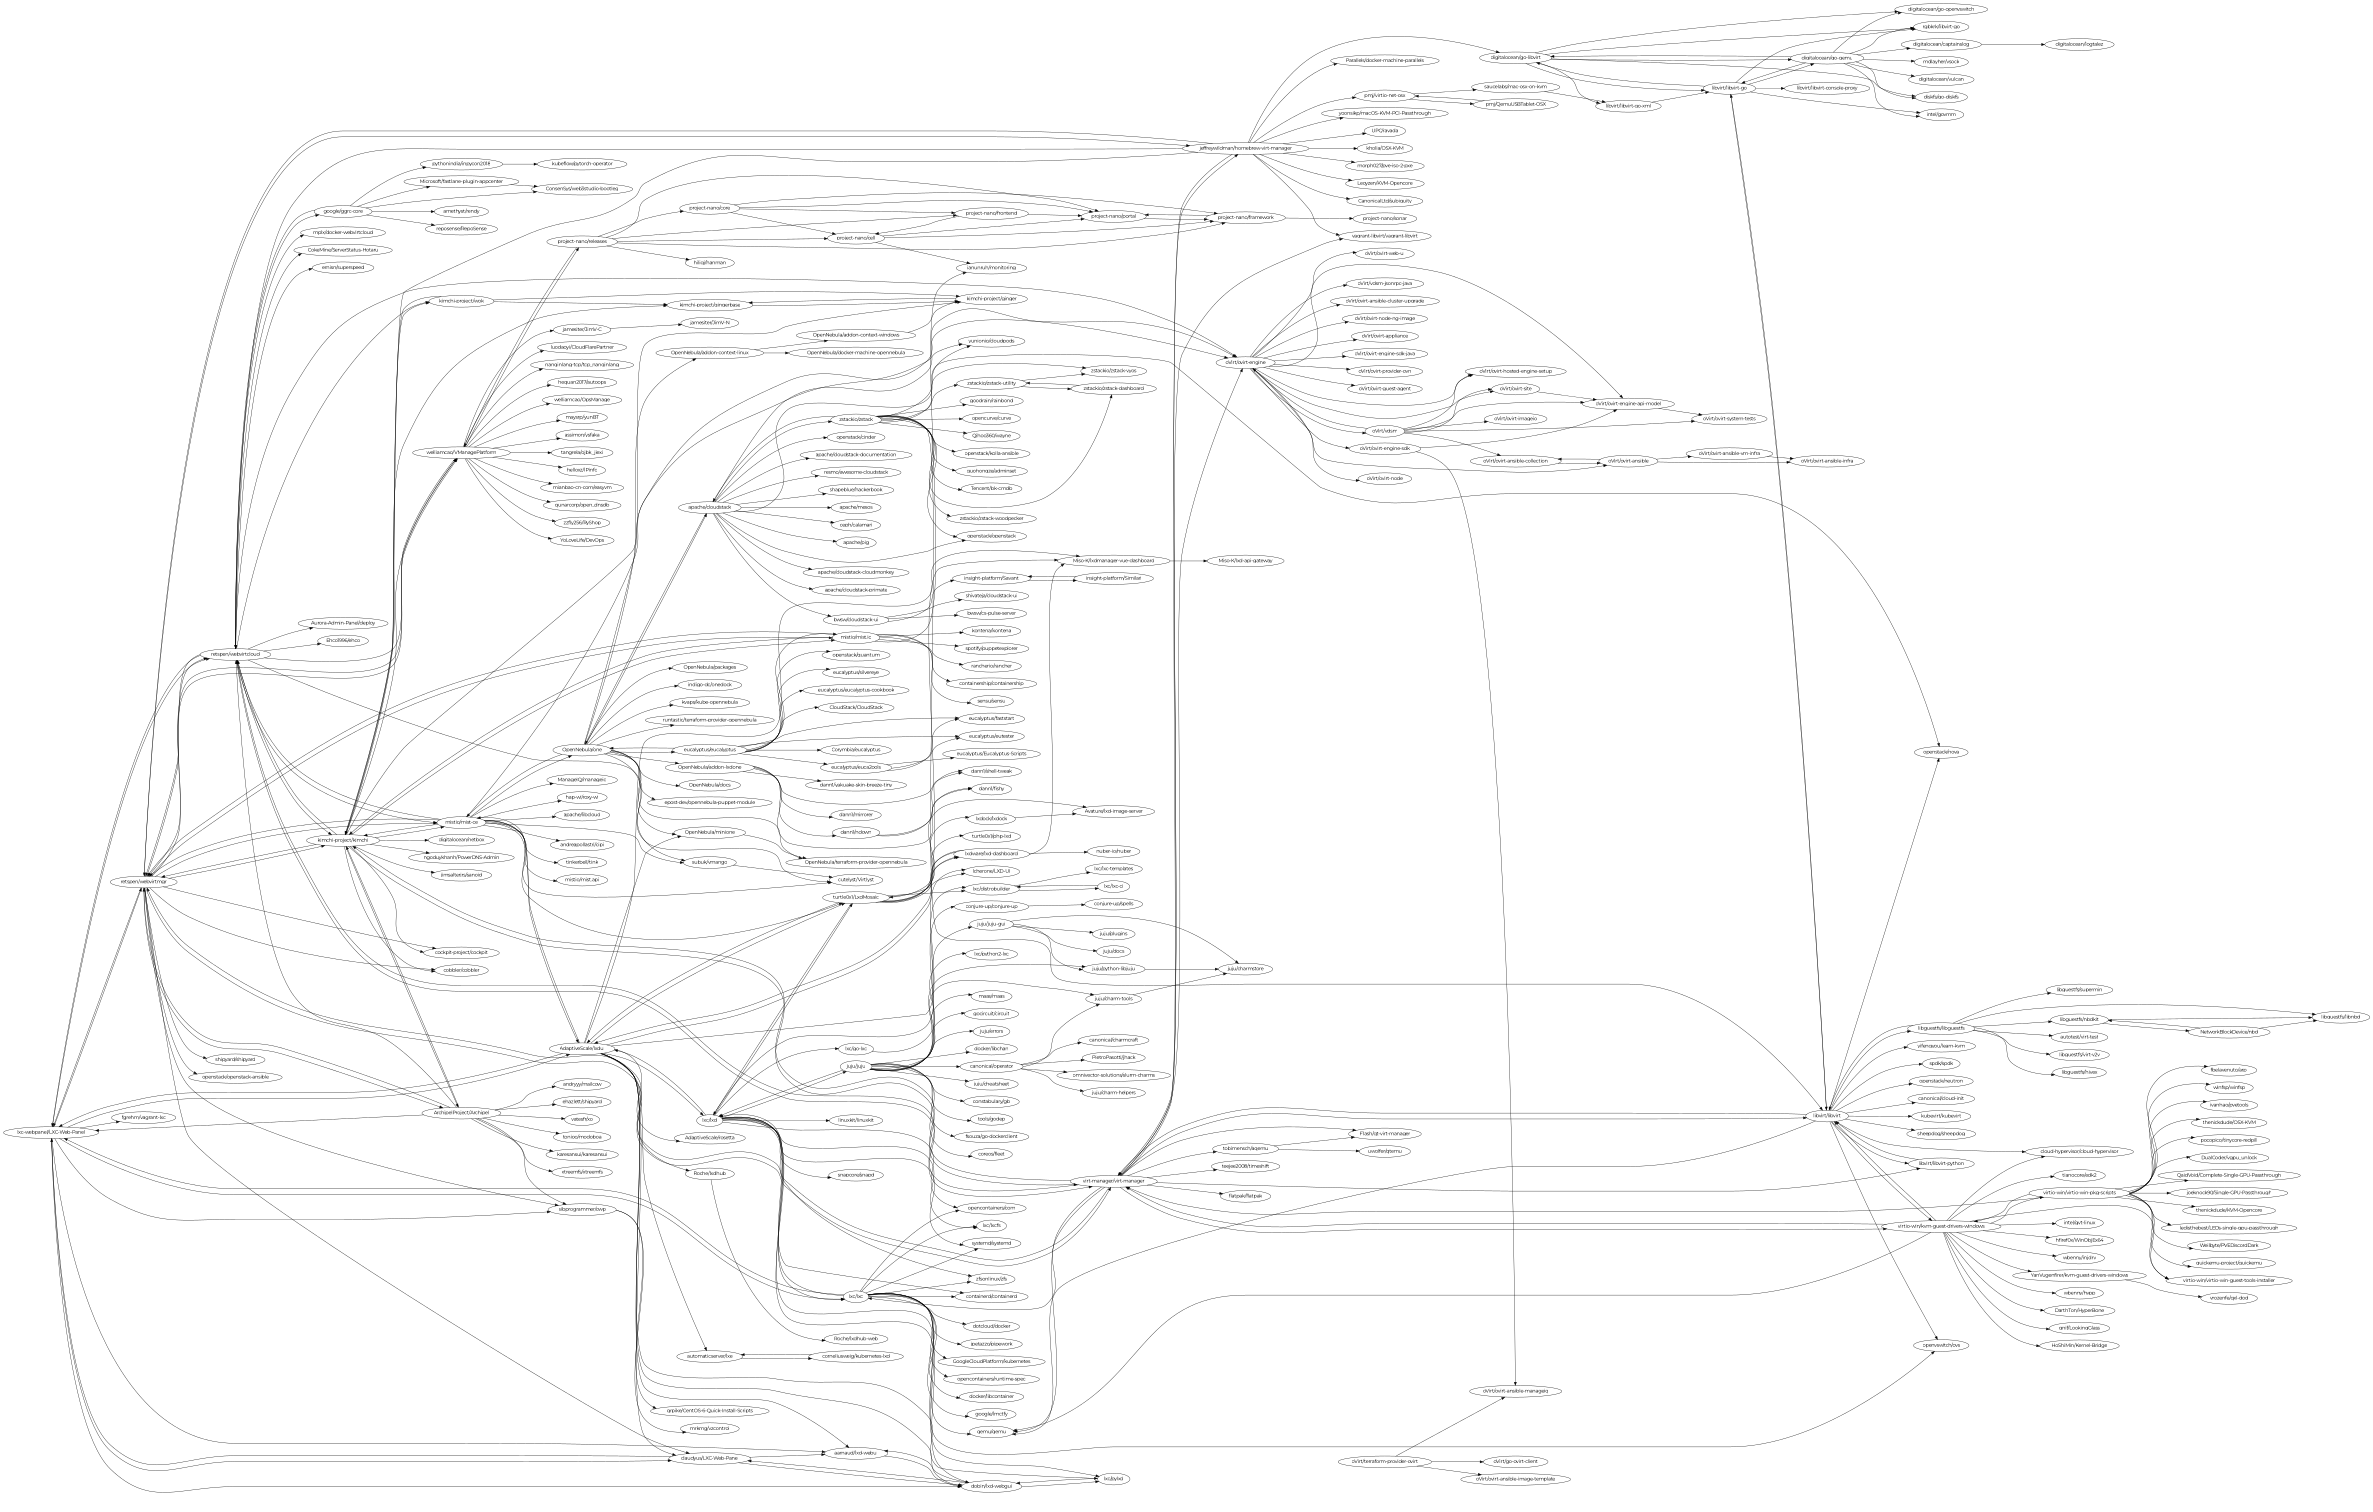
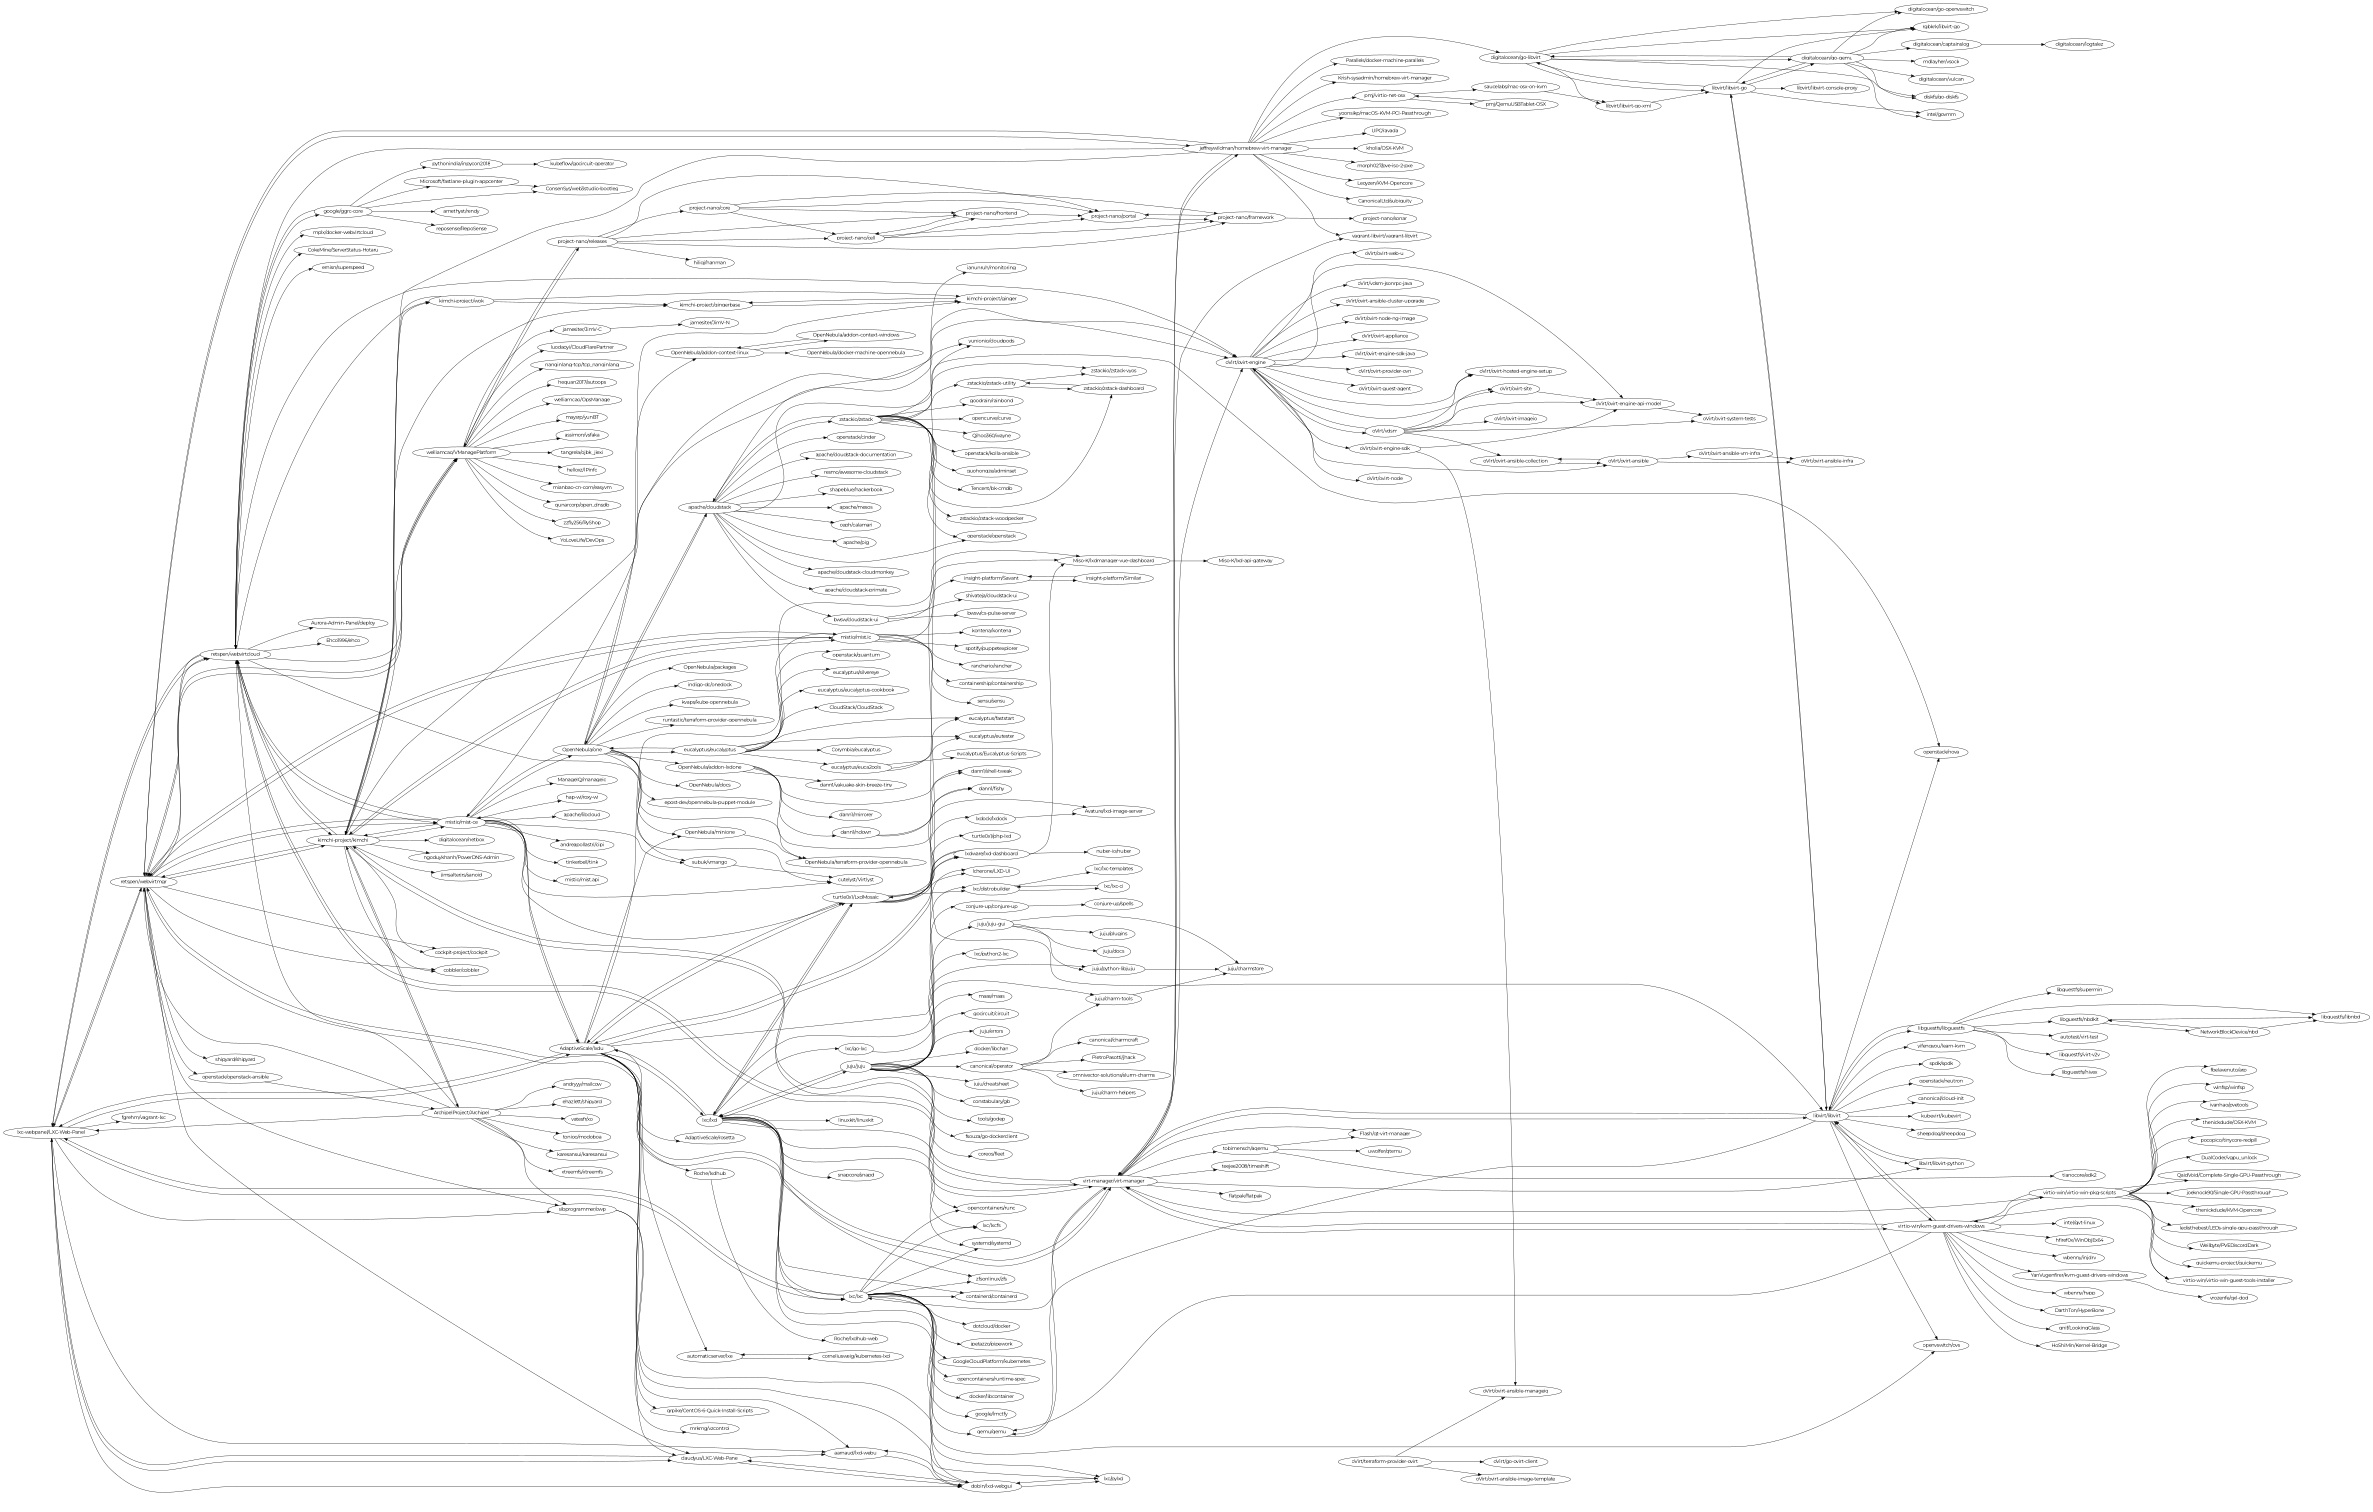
none -> (1385, 78)
(582, 164) -> (582, 164)
(921, 253) -> (928, 230)
(929, 323) -> (775, 343)
(240, 1049) -> (348, 1095)
(2079, 1152) -> none
(1997, 1191) -> (1661, 1179)
(992, 1208) -> (992, 1208)
(1054, 1311) -> (1054, 1320)
